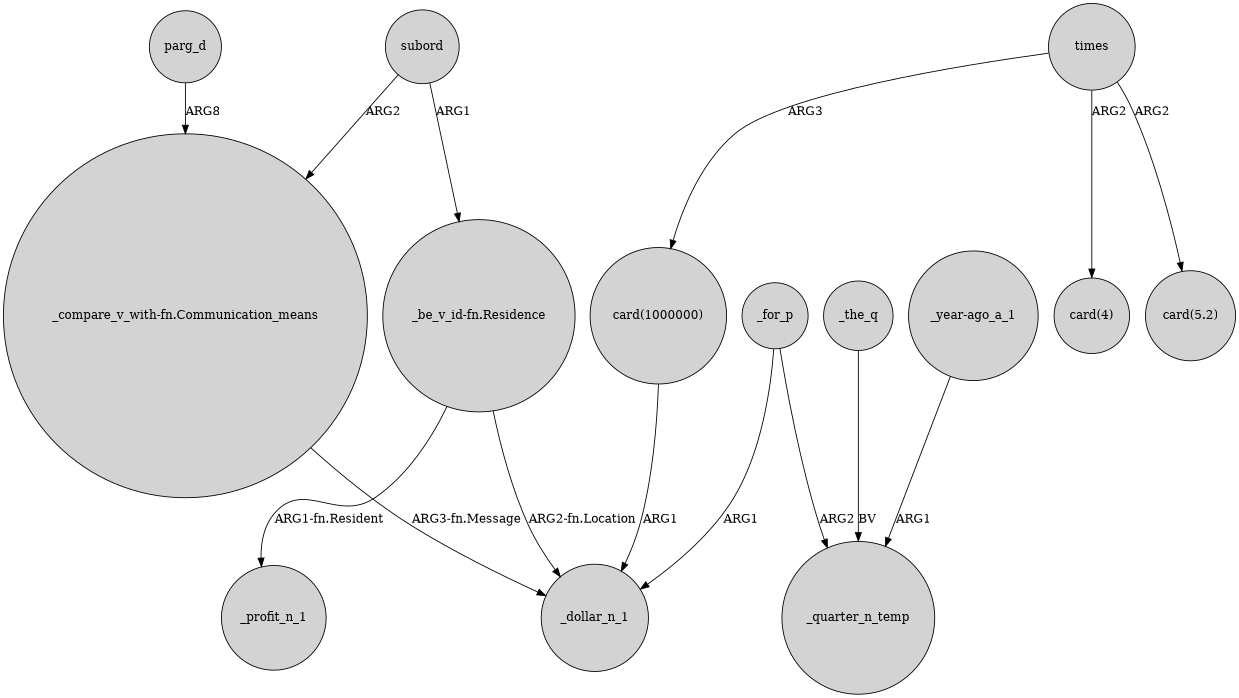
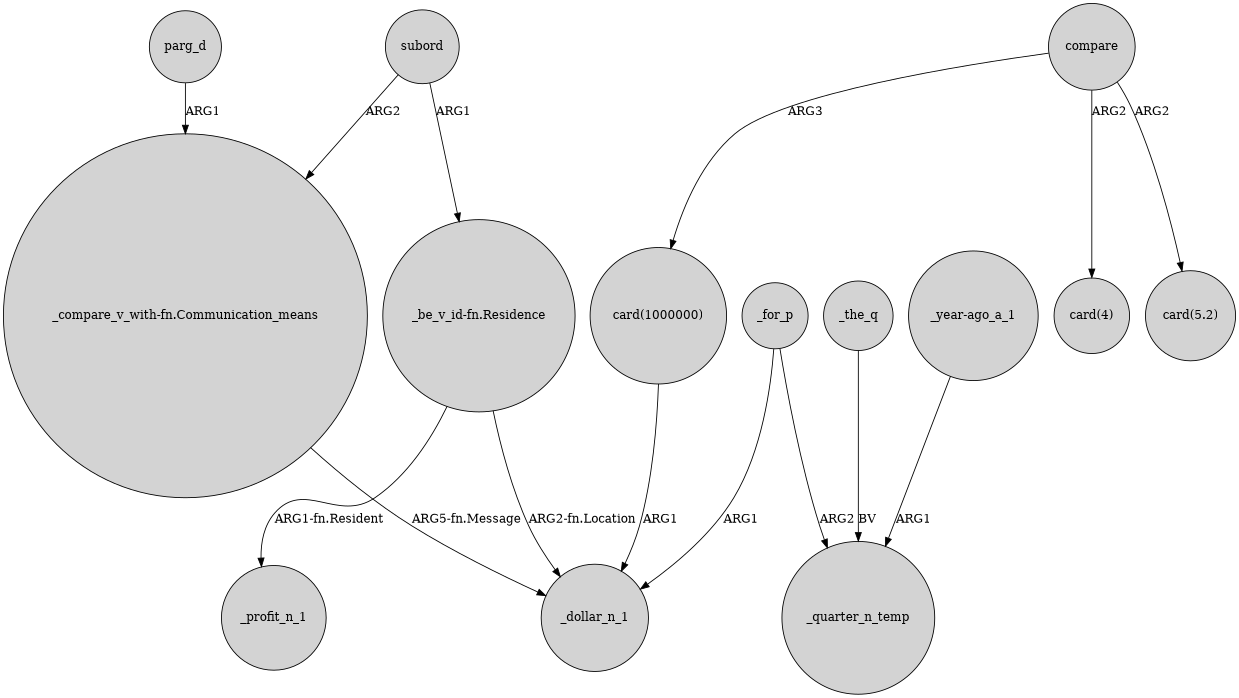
(1092, 47) -> (1092, 47)
(203, 112) -> (203, 112)
(467, 520) -> (467, 520)
